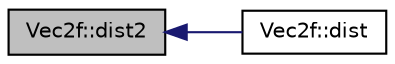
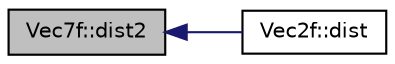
(87, 32) -> (87, 32)
